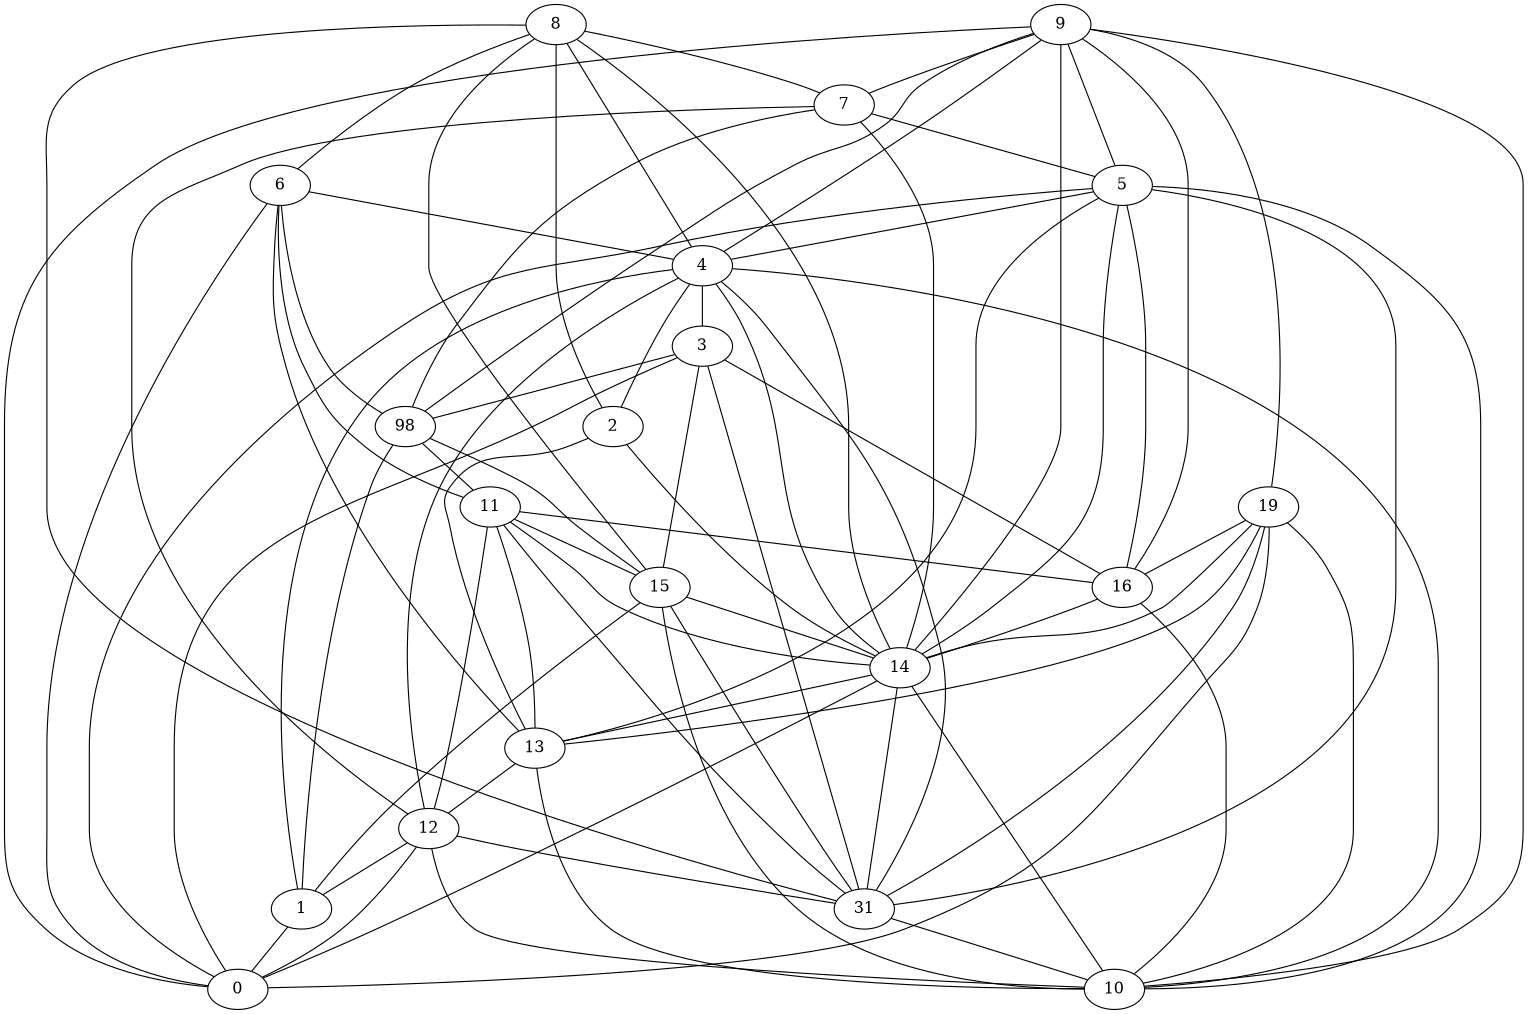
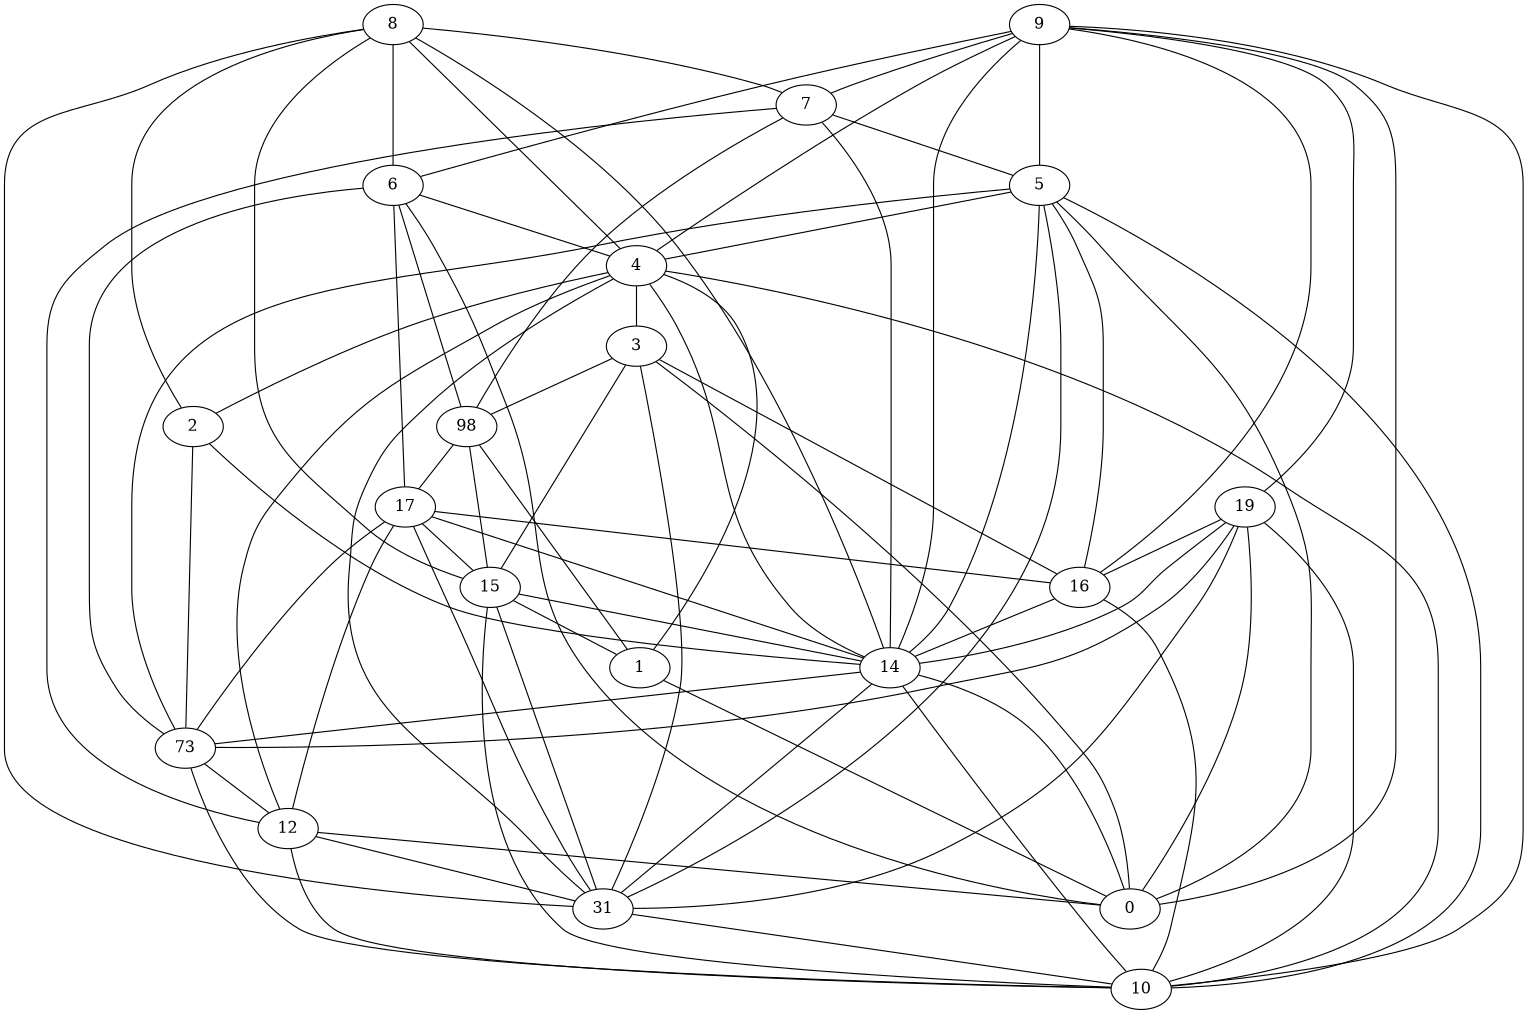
(722, 206) -> (714, 98)
(490, 507) -> (405, 507)
(535, 748) -> (185, 748)
(365, 869) -> none
